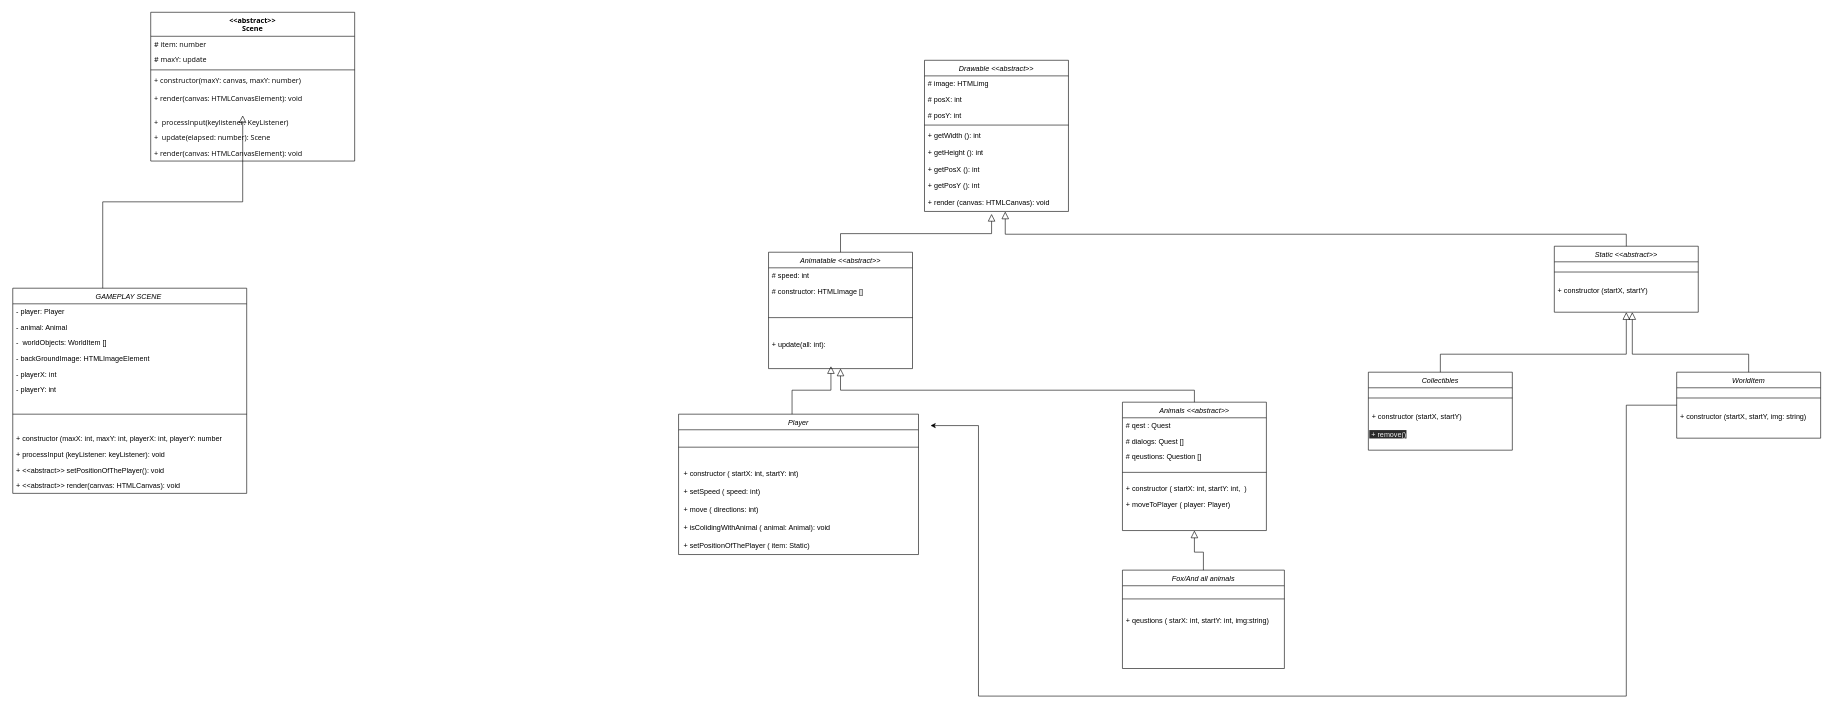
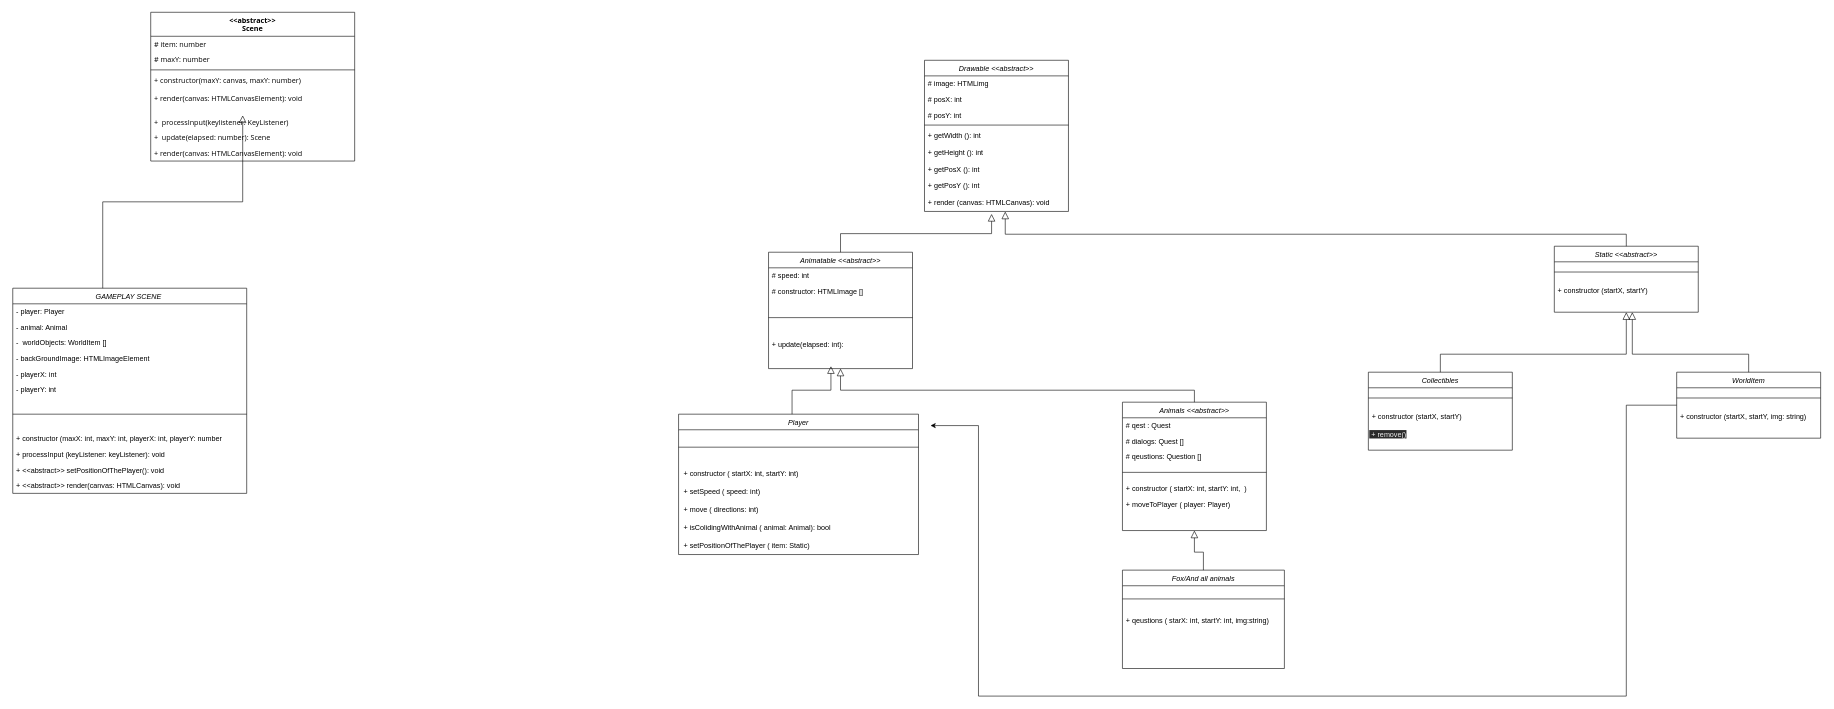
(179, 60) -> (179, 60)
(803, 344) -> (812, 344)
(754, 528) -> (754, 528)
